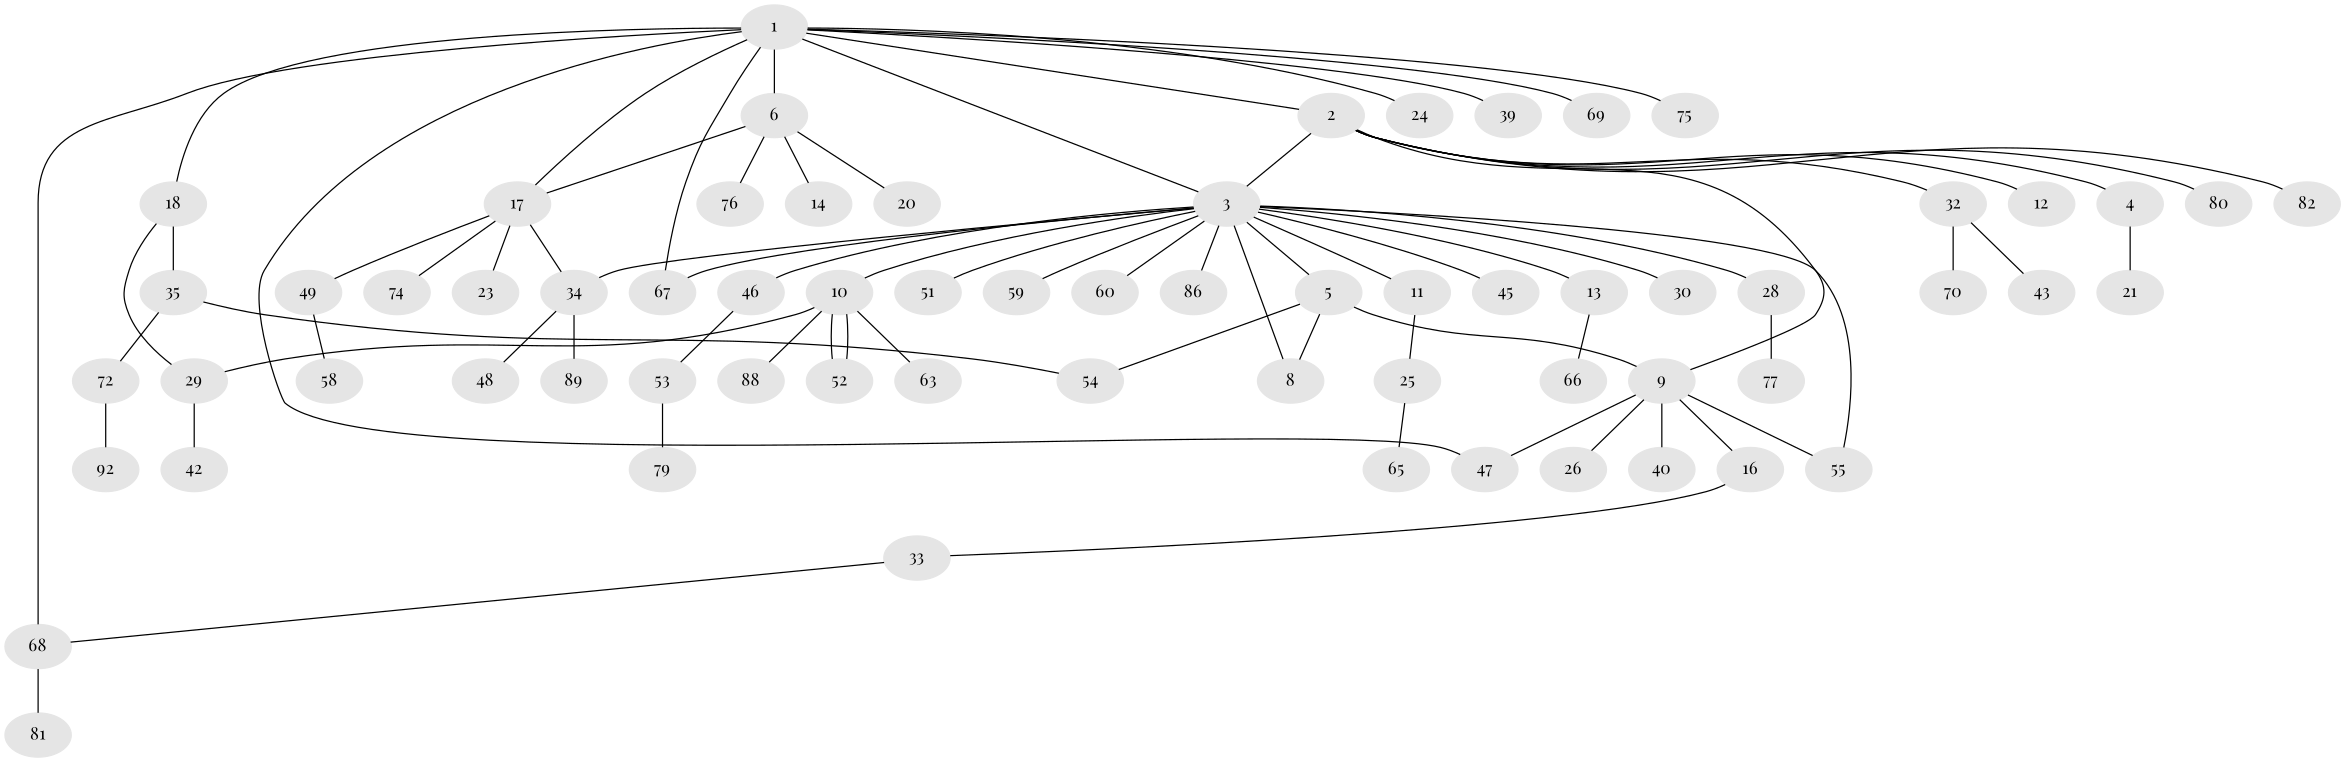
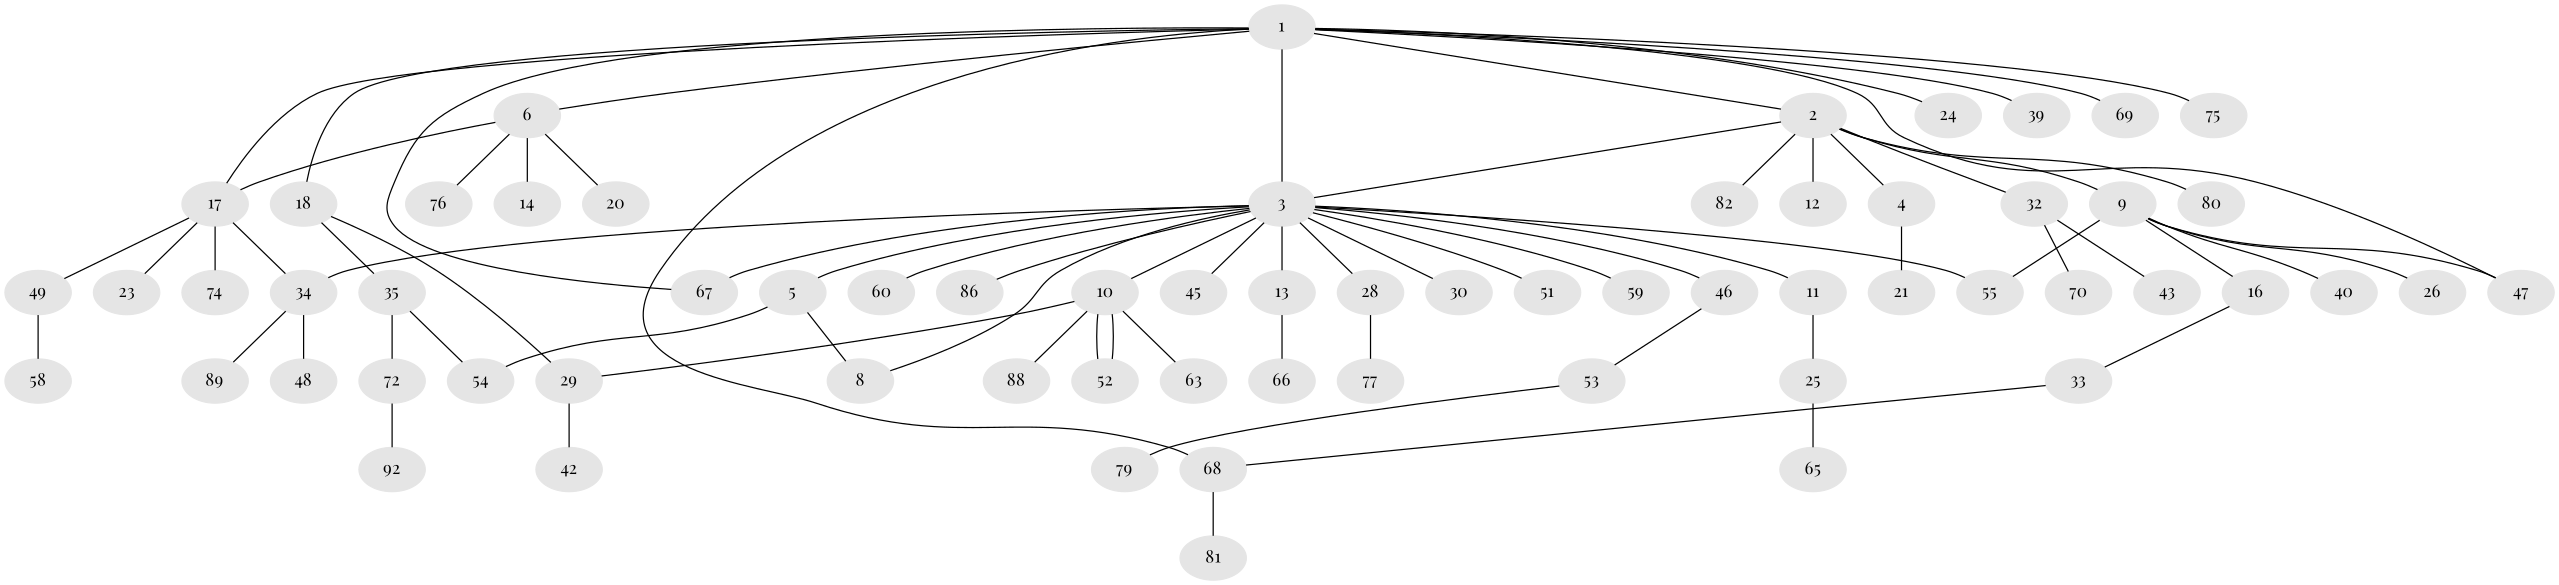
(1495, 337) -> none
